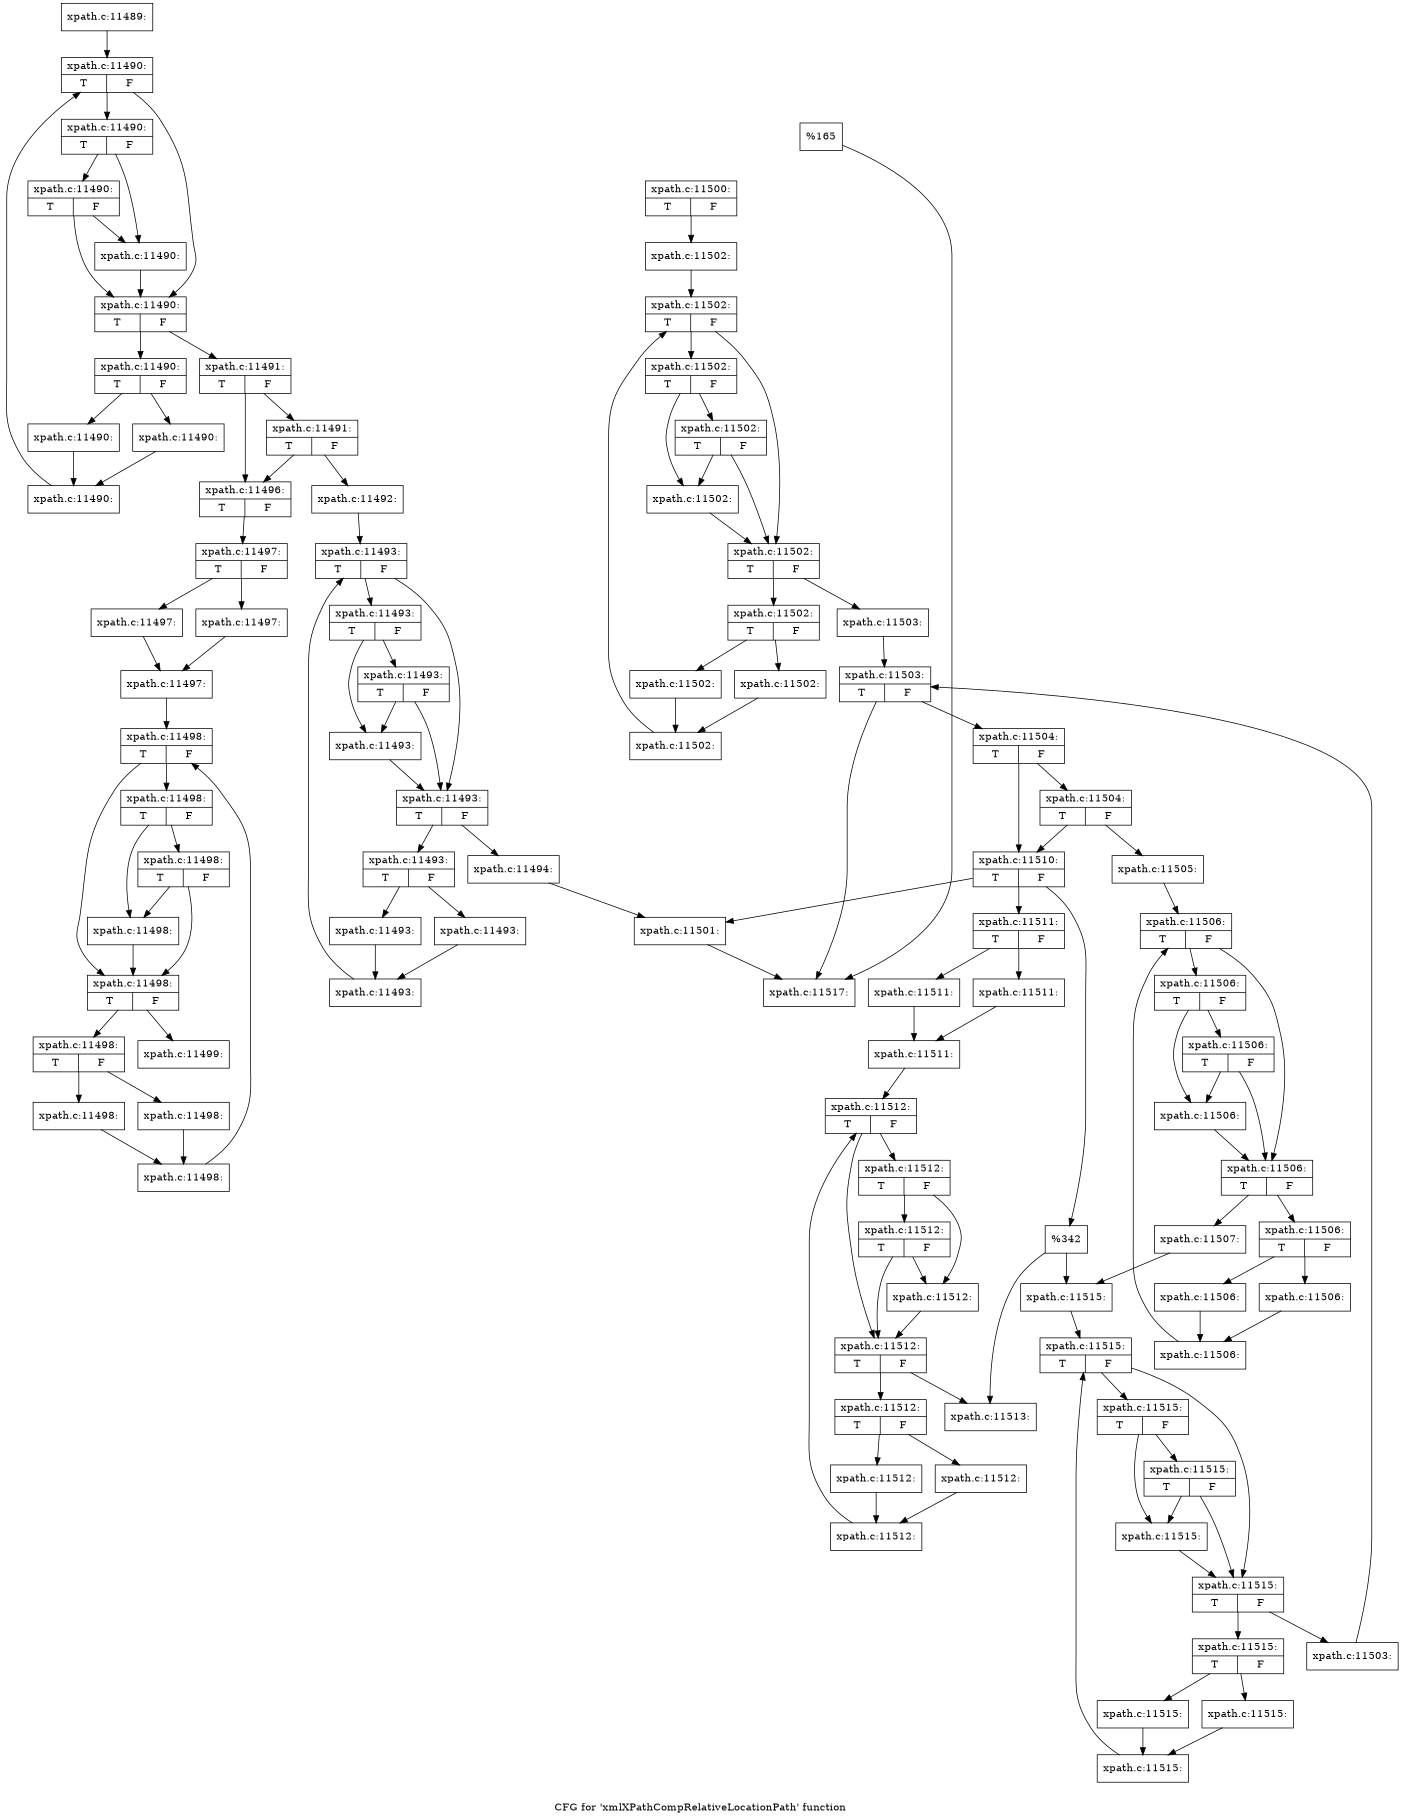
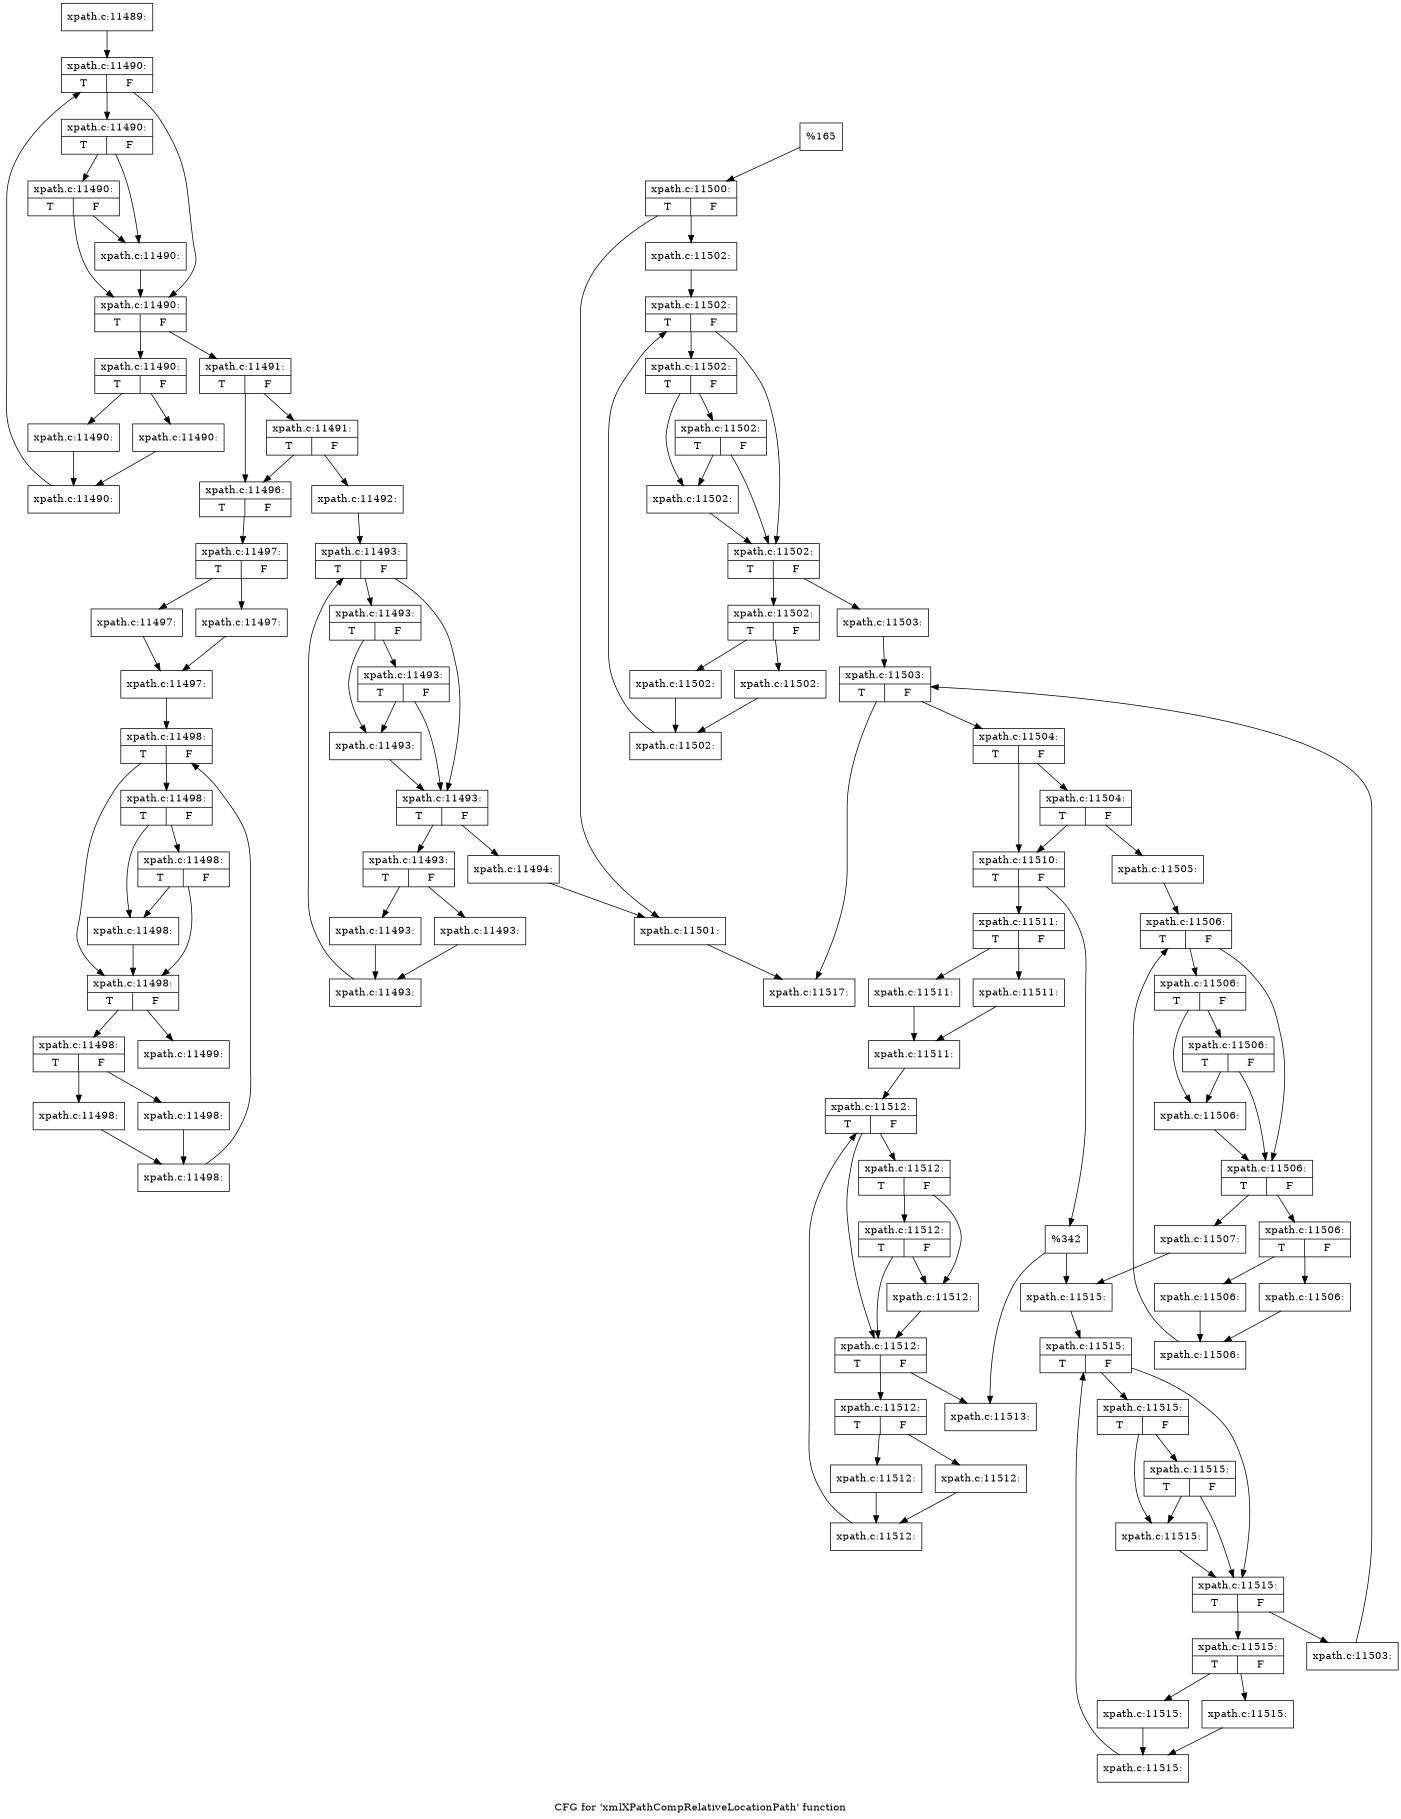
(952, 558) -> (767, 163)
(853, 900) -> (580, 562)
